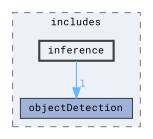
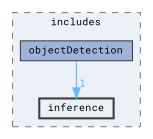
(76, 74) -> (76, 74)
